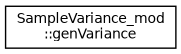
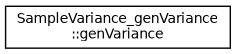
(91, 27) -> (118, 27)
